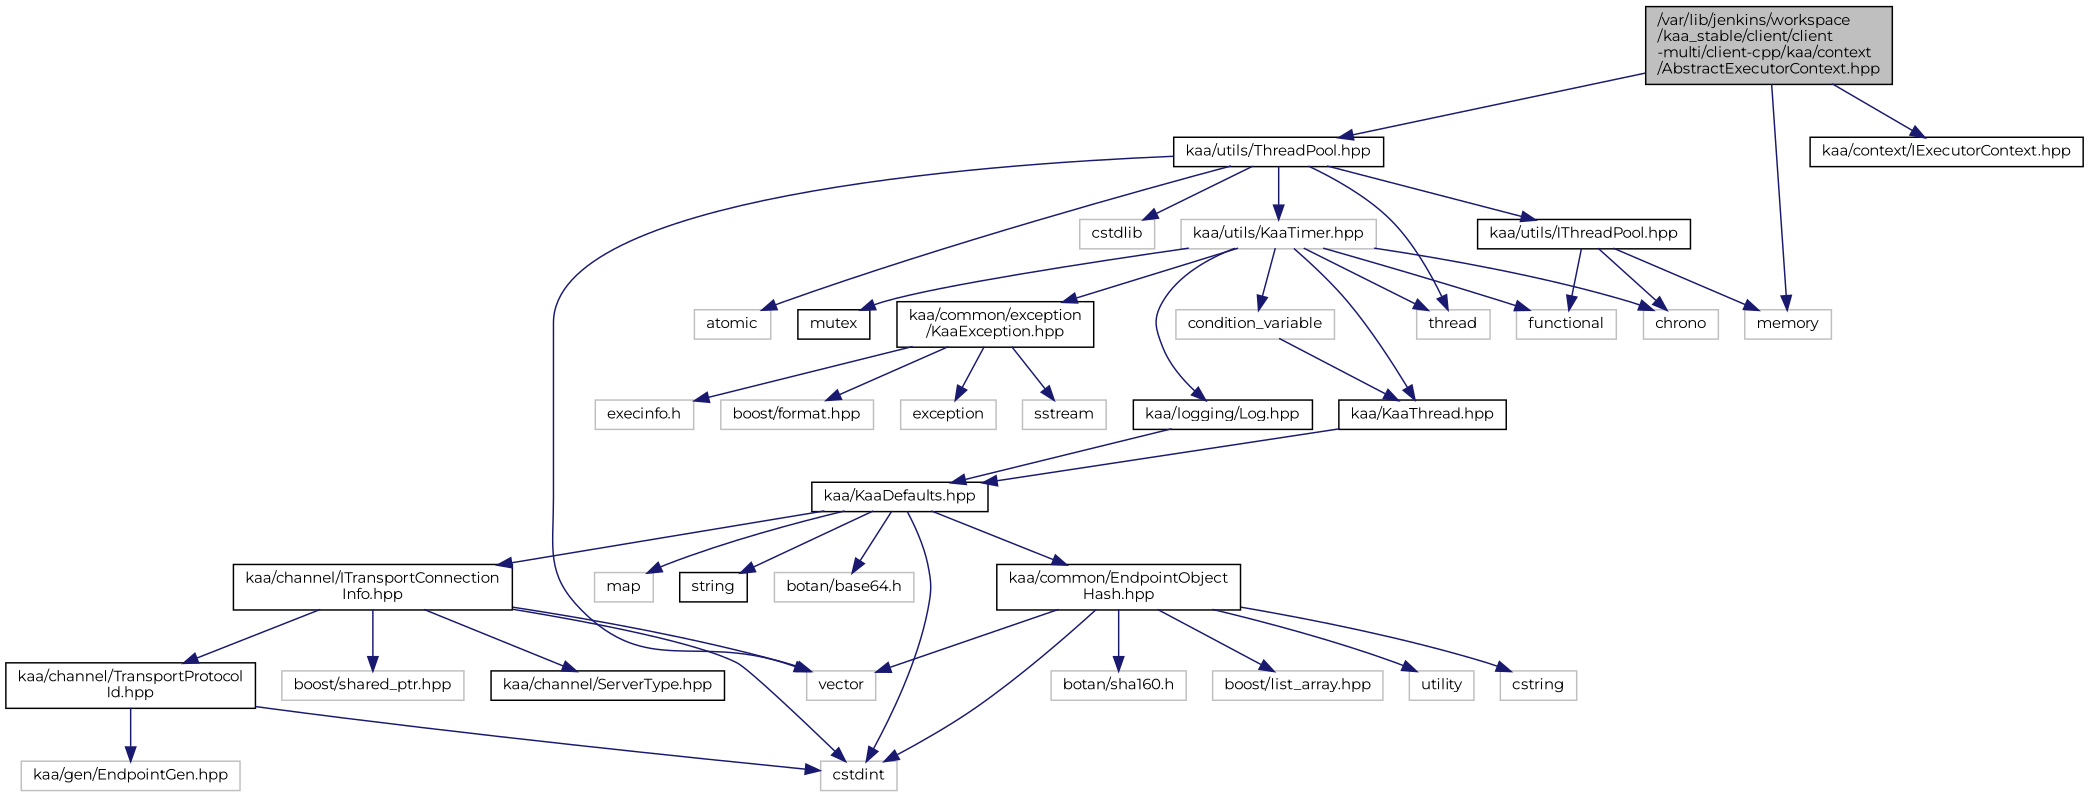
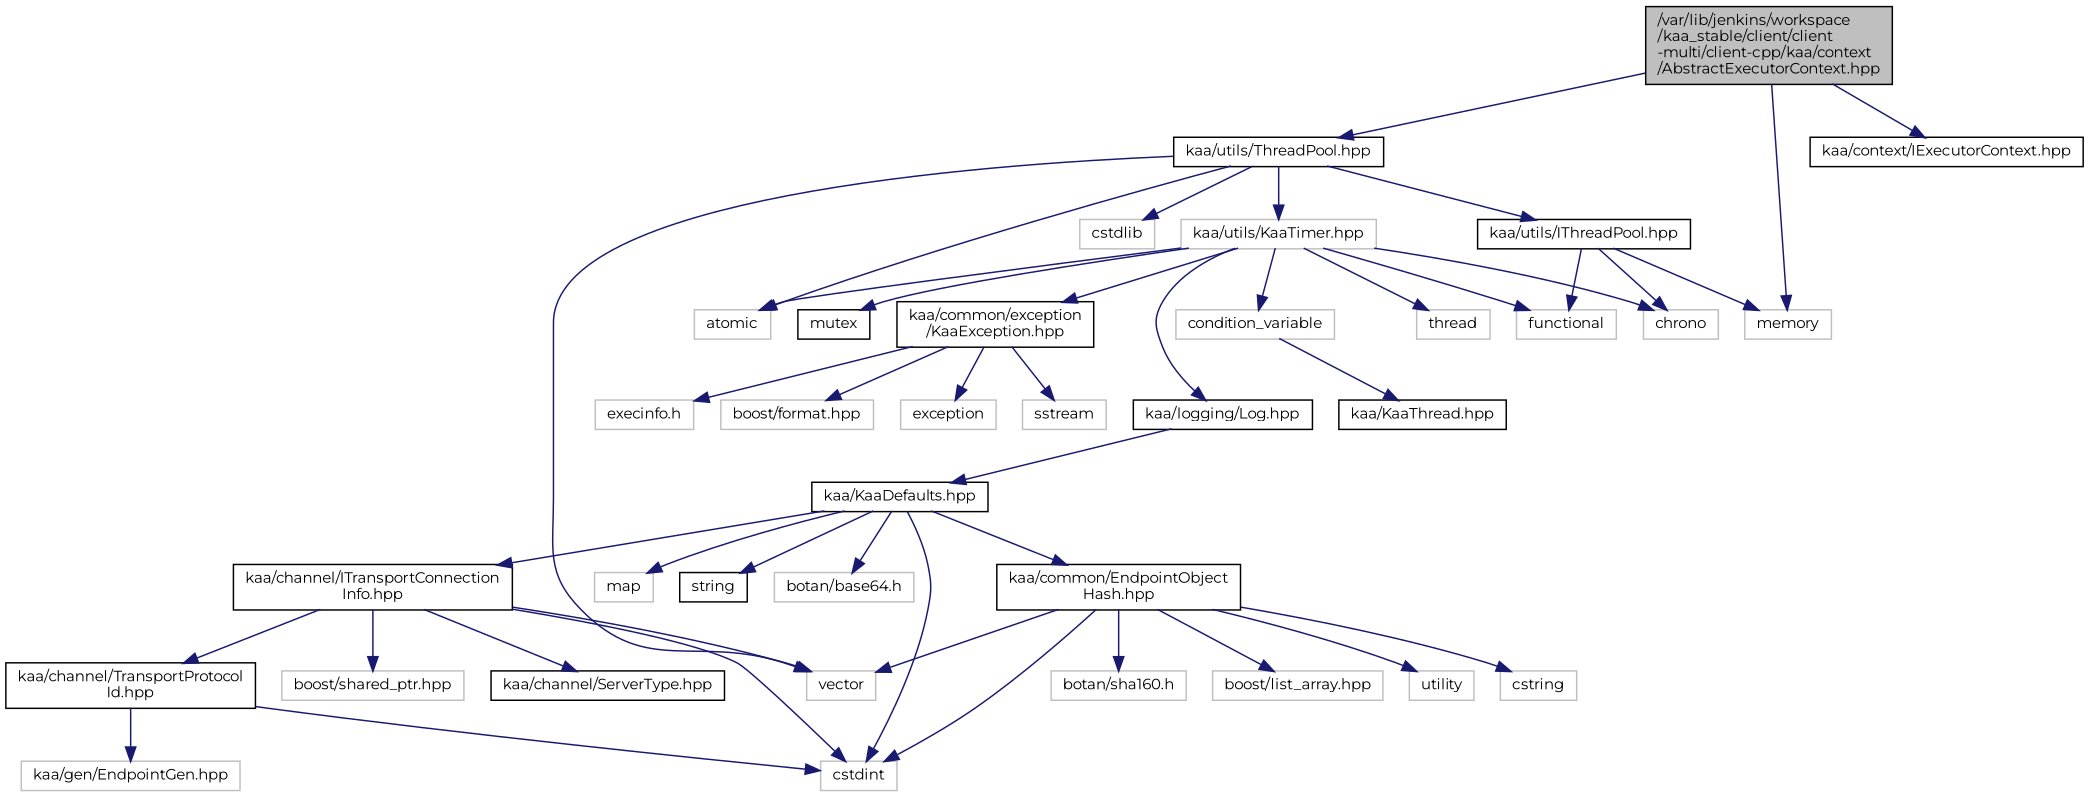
(1388, 218) -> none
(1357, 313) -> (946, 278)
(1168, 455) -> none
